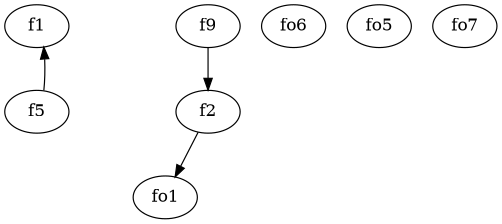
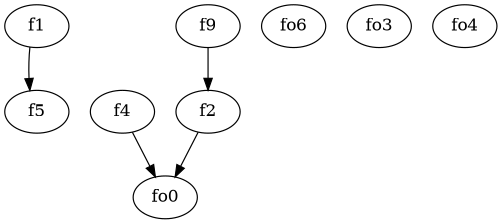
(379, 26) -> (379, 26)
(465, 26) -> (465, 26)
(45, 75) -> (29, 63)
none -> (122, 112)
(165, 197) -> (165, 197)
